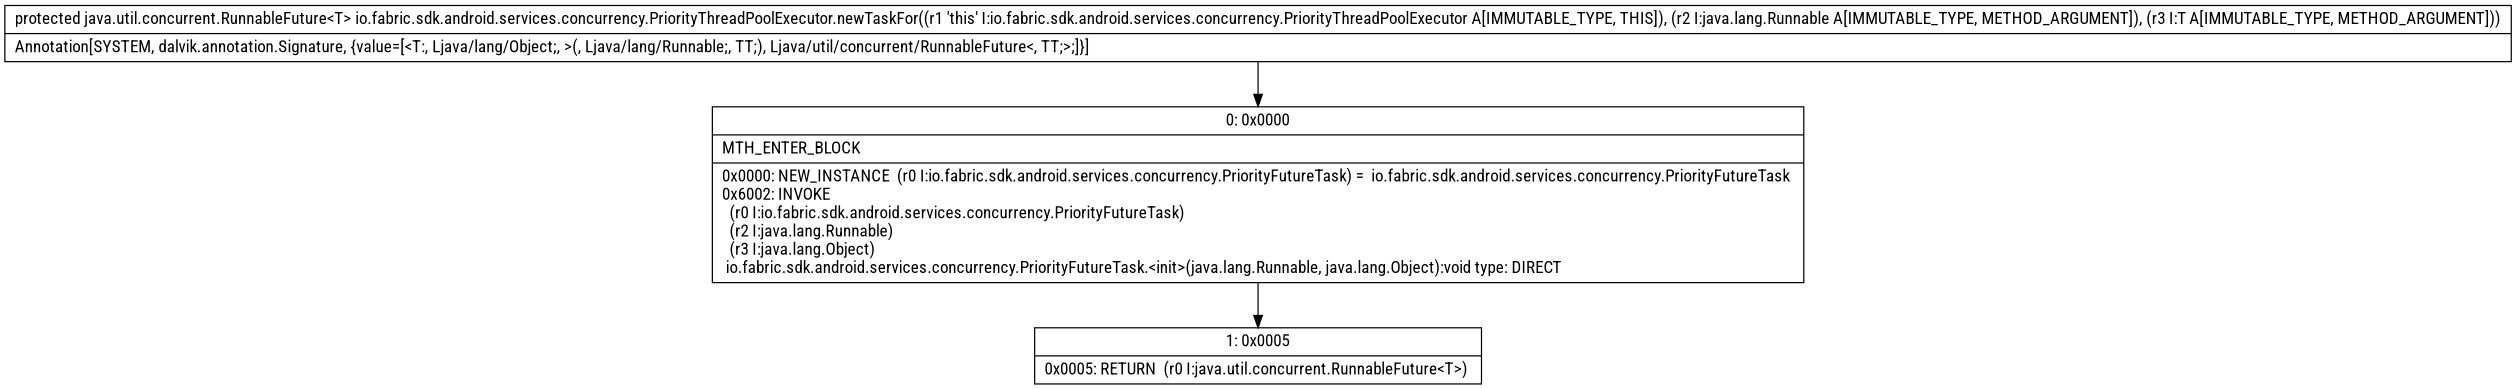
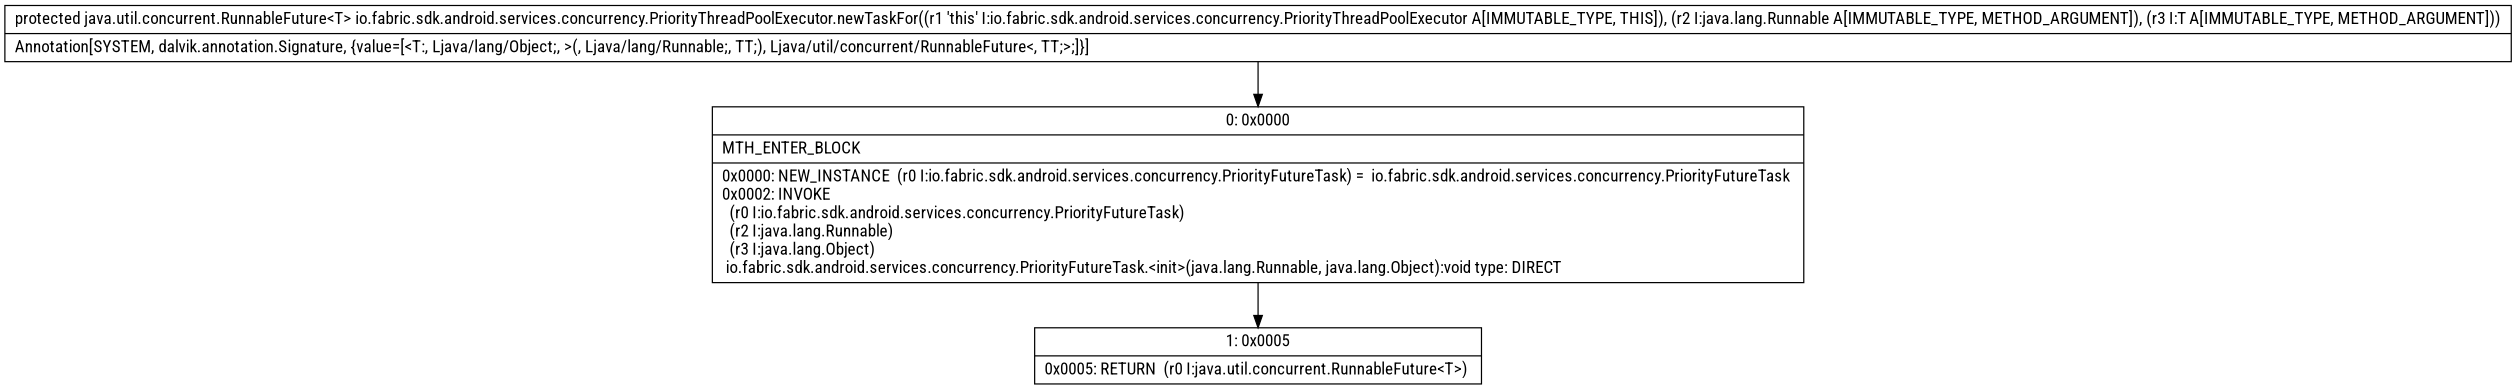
(780, 195) -> (780, 195)
